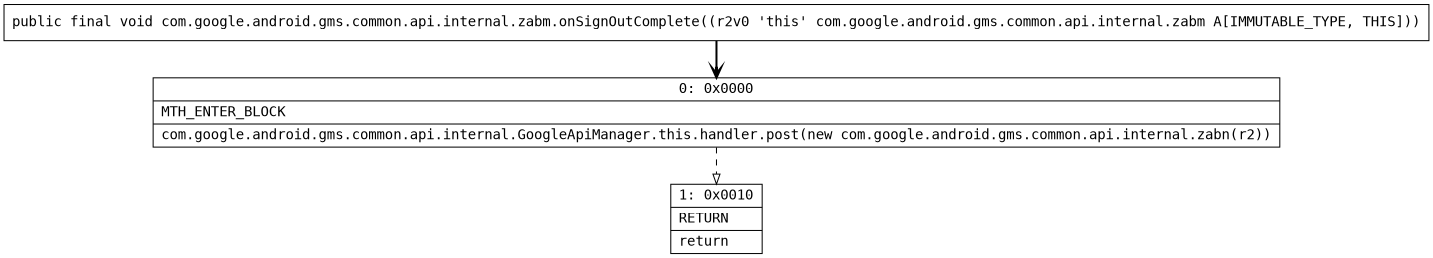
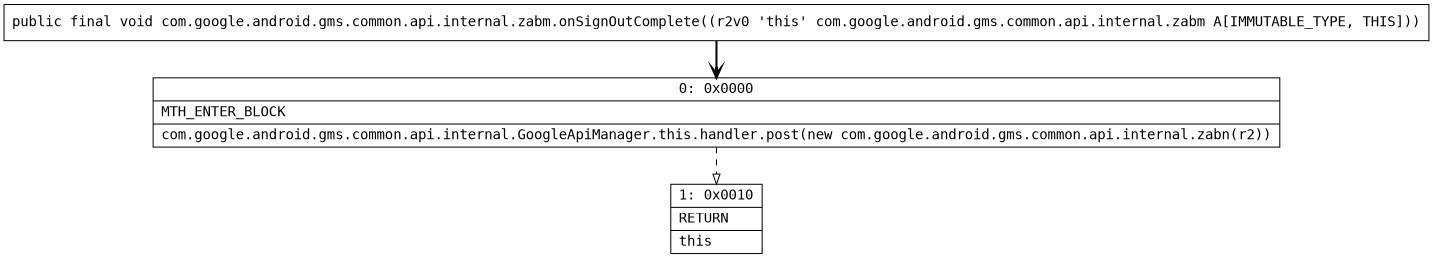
(704, 242) -> (696, 242)
